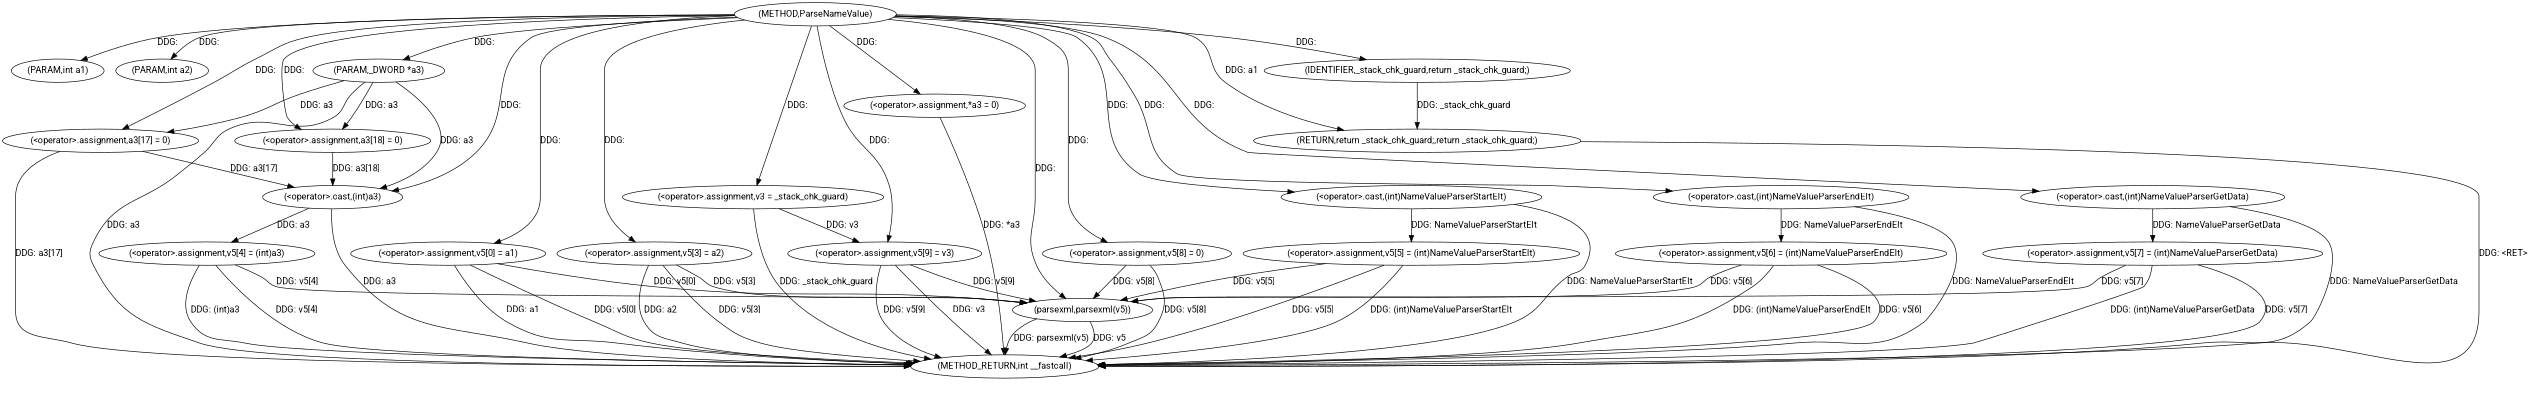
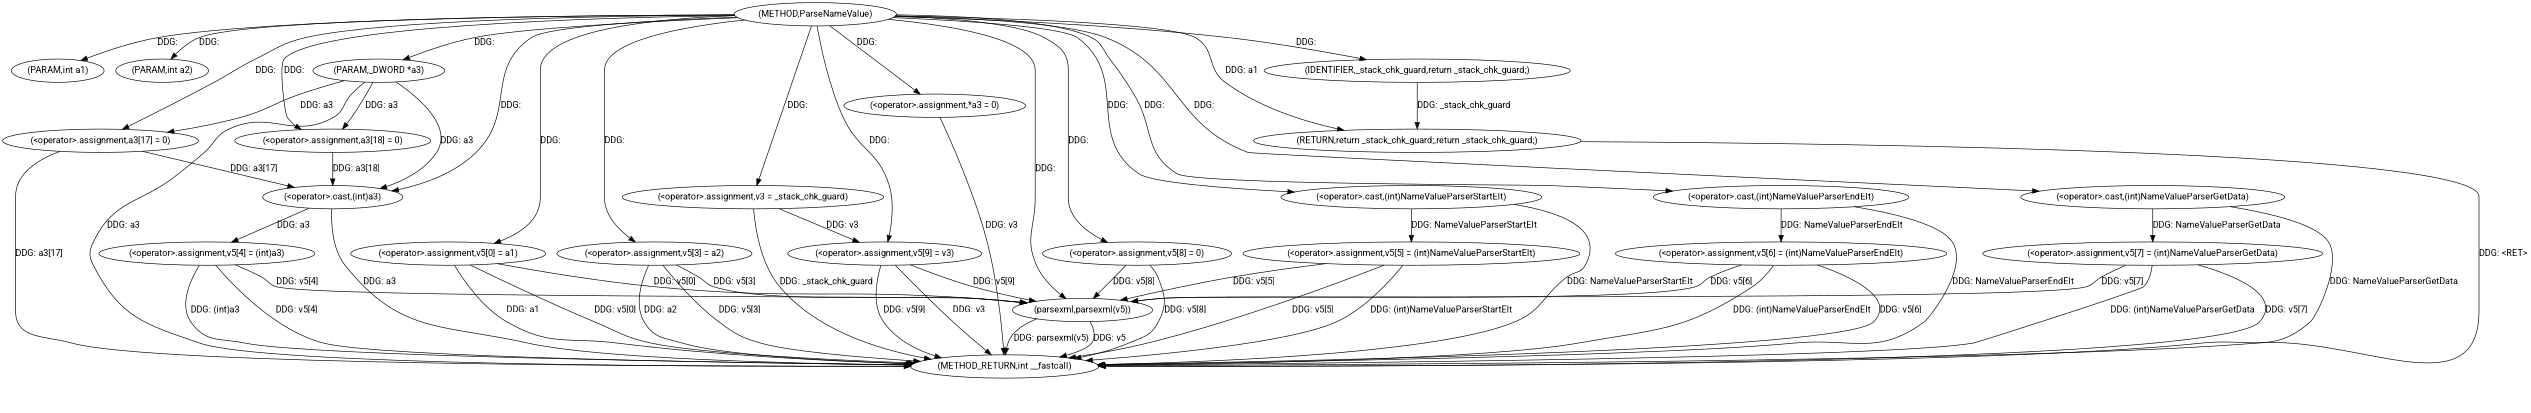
(1002, 225) -> (1002, 225)
